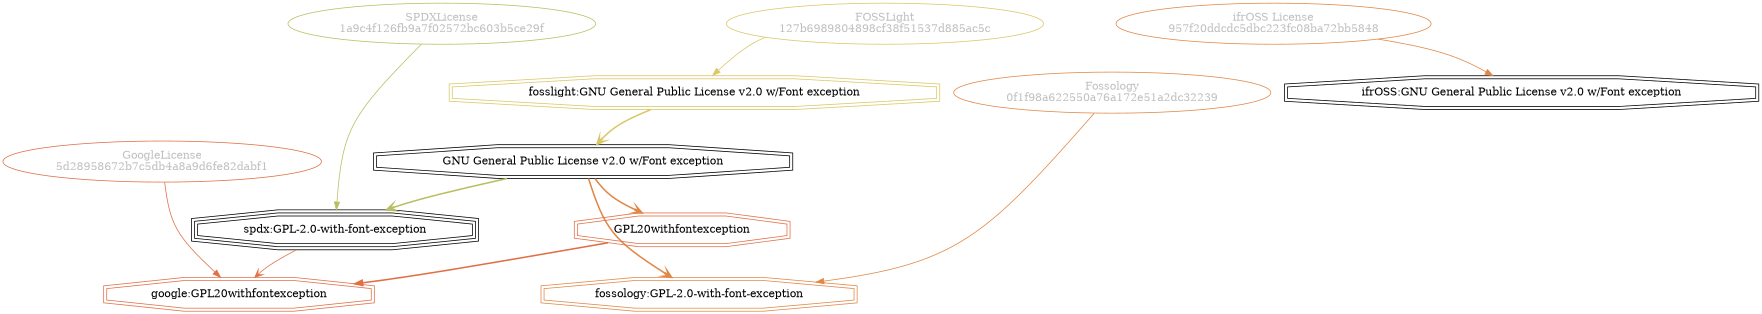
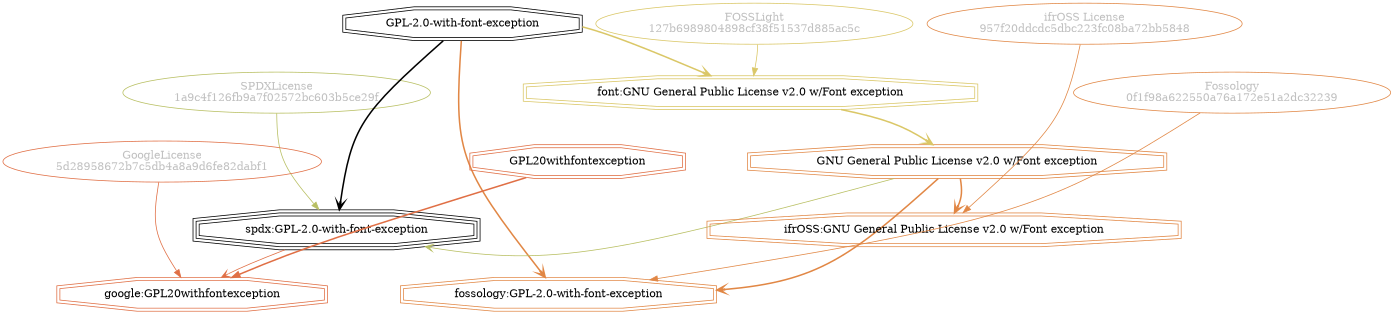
none -> (463, 24)
(694, 93) -> (751, 93)
(1522, 93) -> (944, 230)
(583, 162) -> (957, 162)
(450, 192) -> (666, 236)
(613, 197) -> (961, 192)
